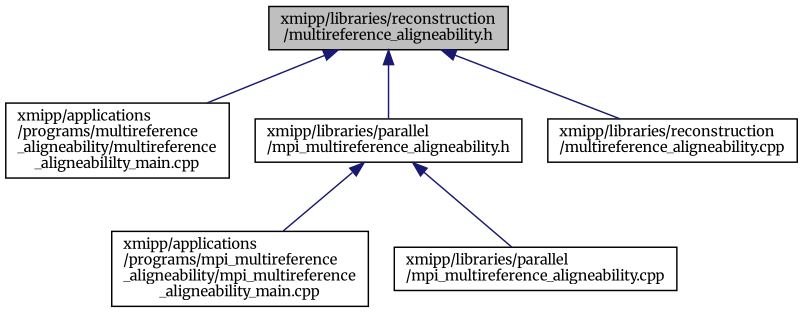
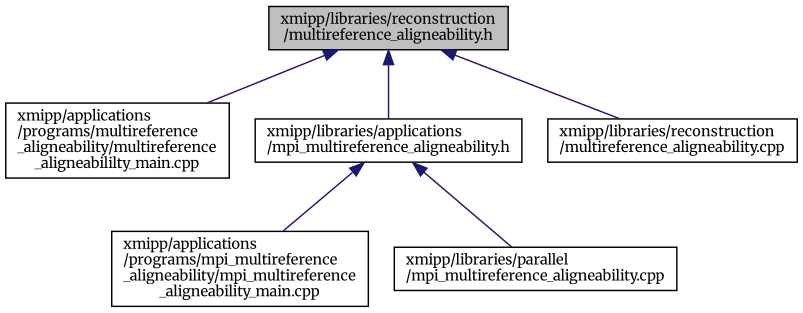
(389, 141) -> (389, 141)
